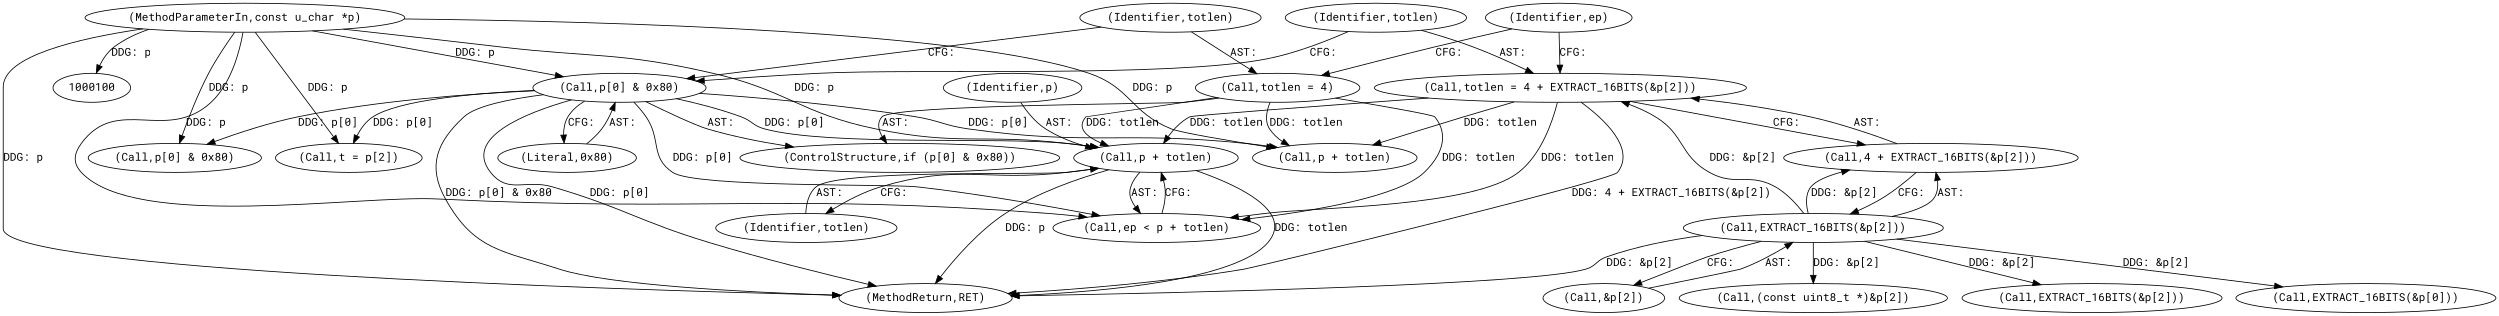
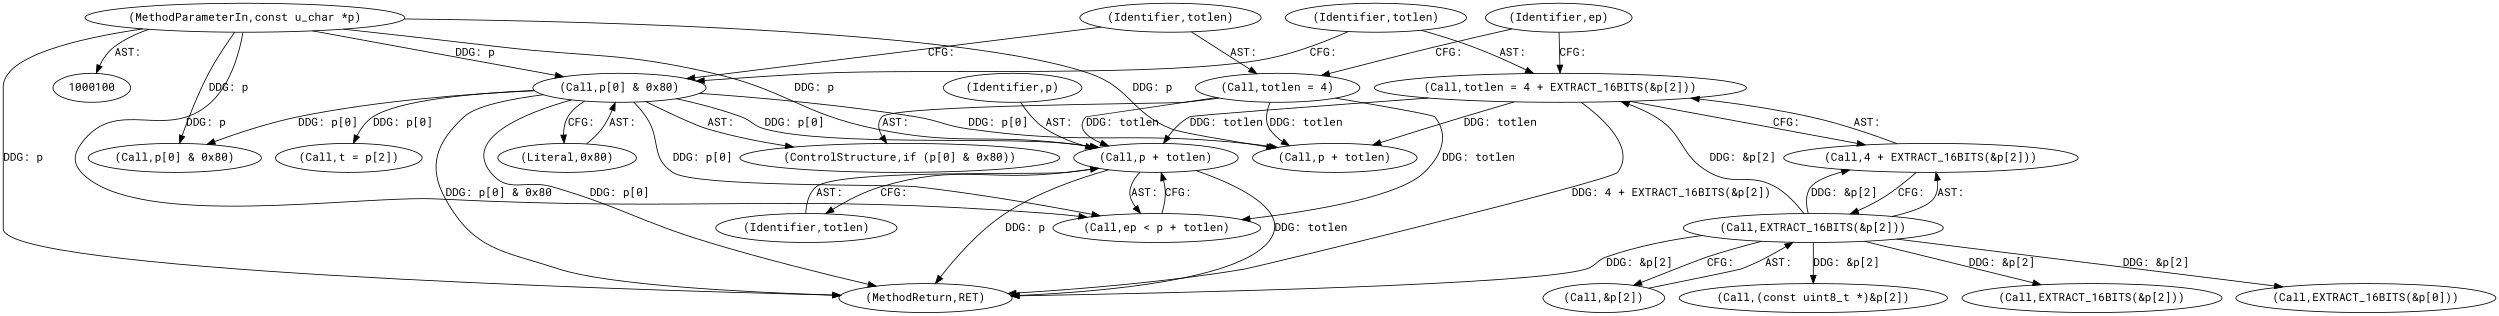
(131, 53) -> (131, 53)
(294, 84) -> none
(1421, 200) -> none
